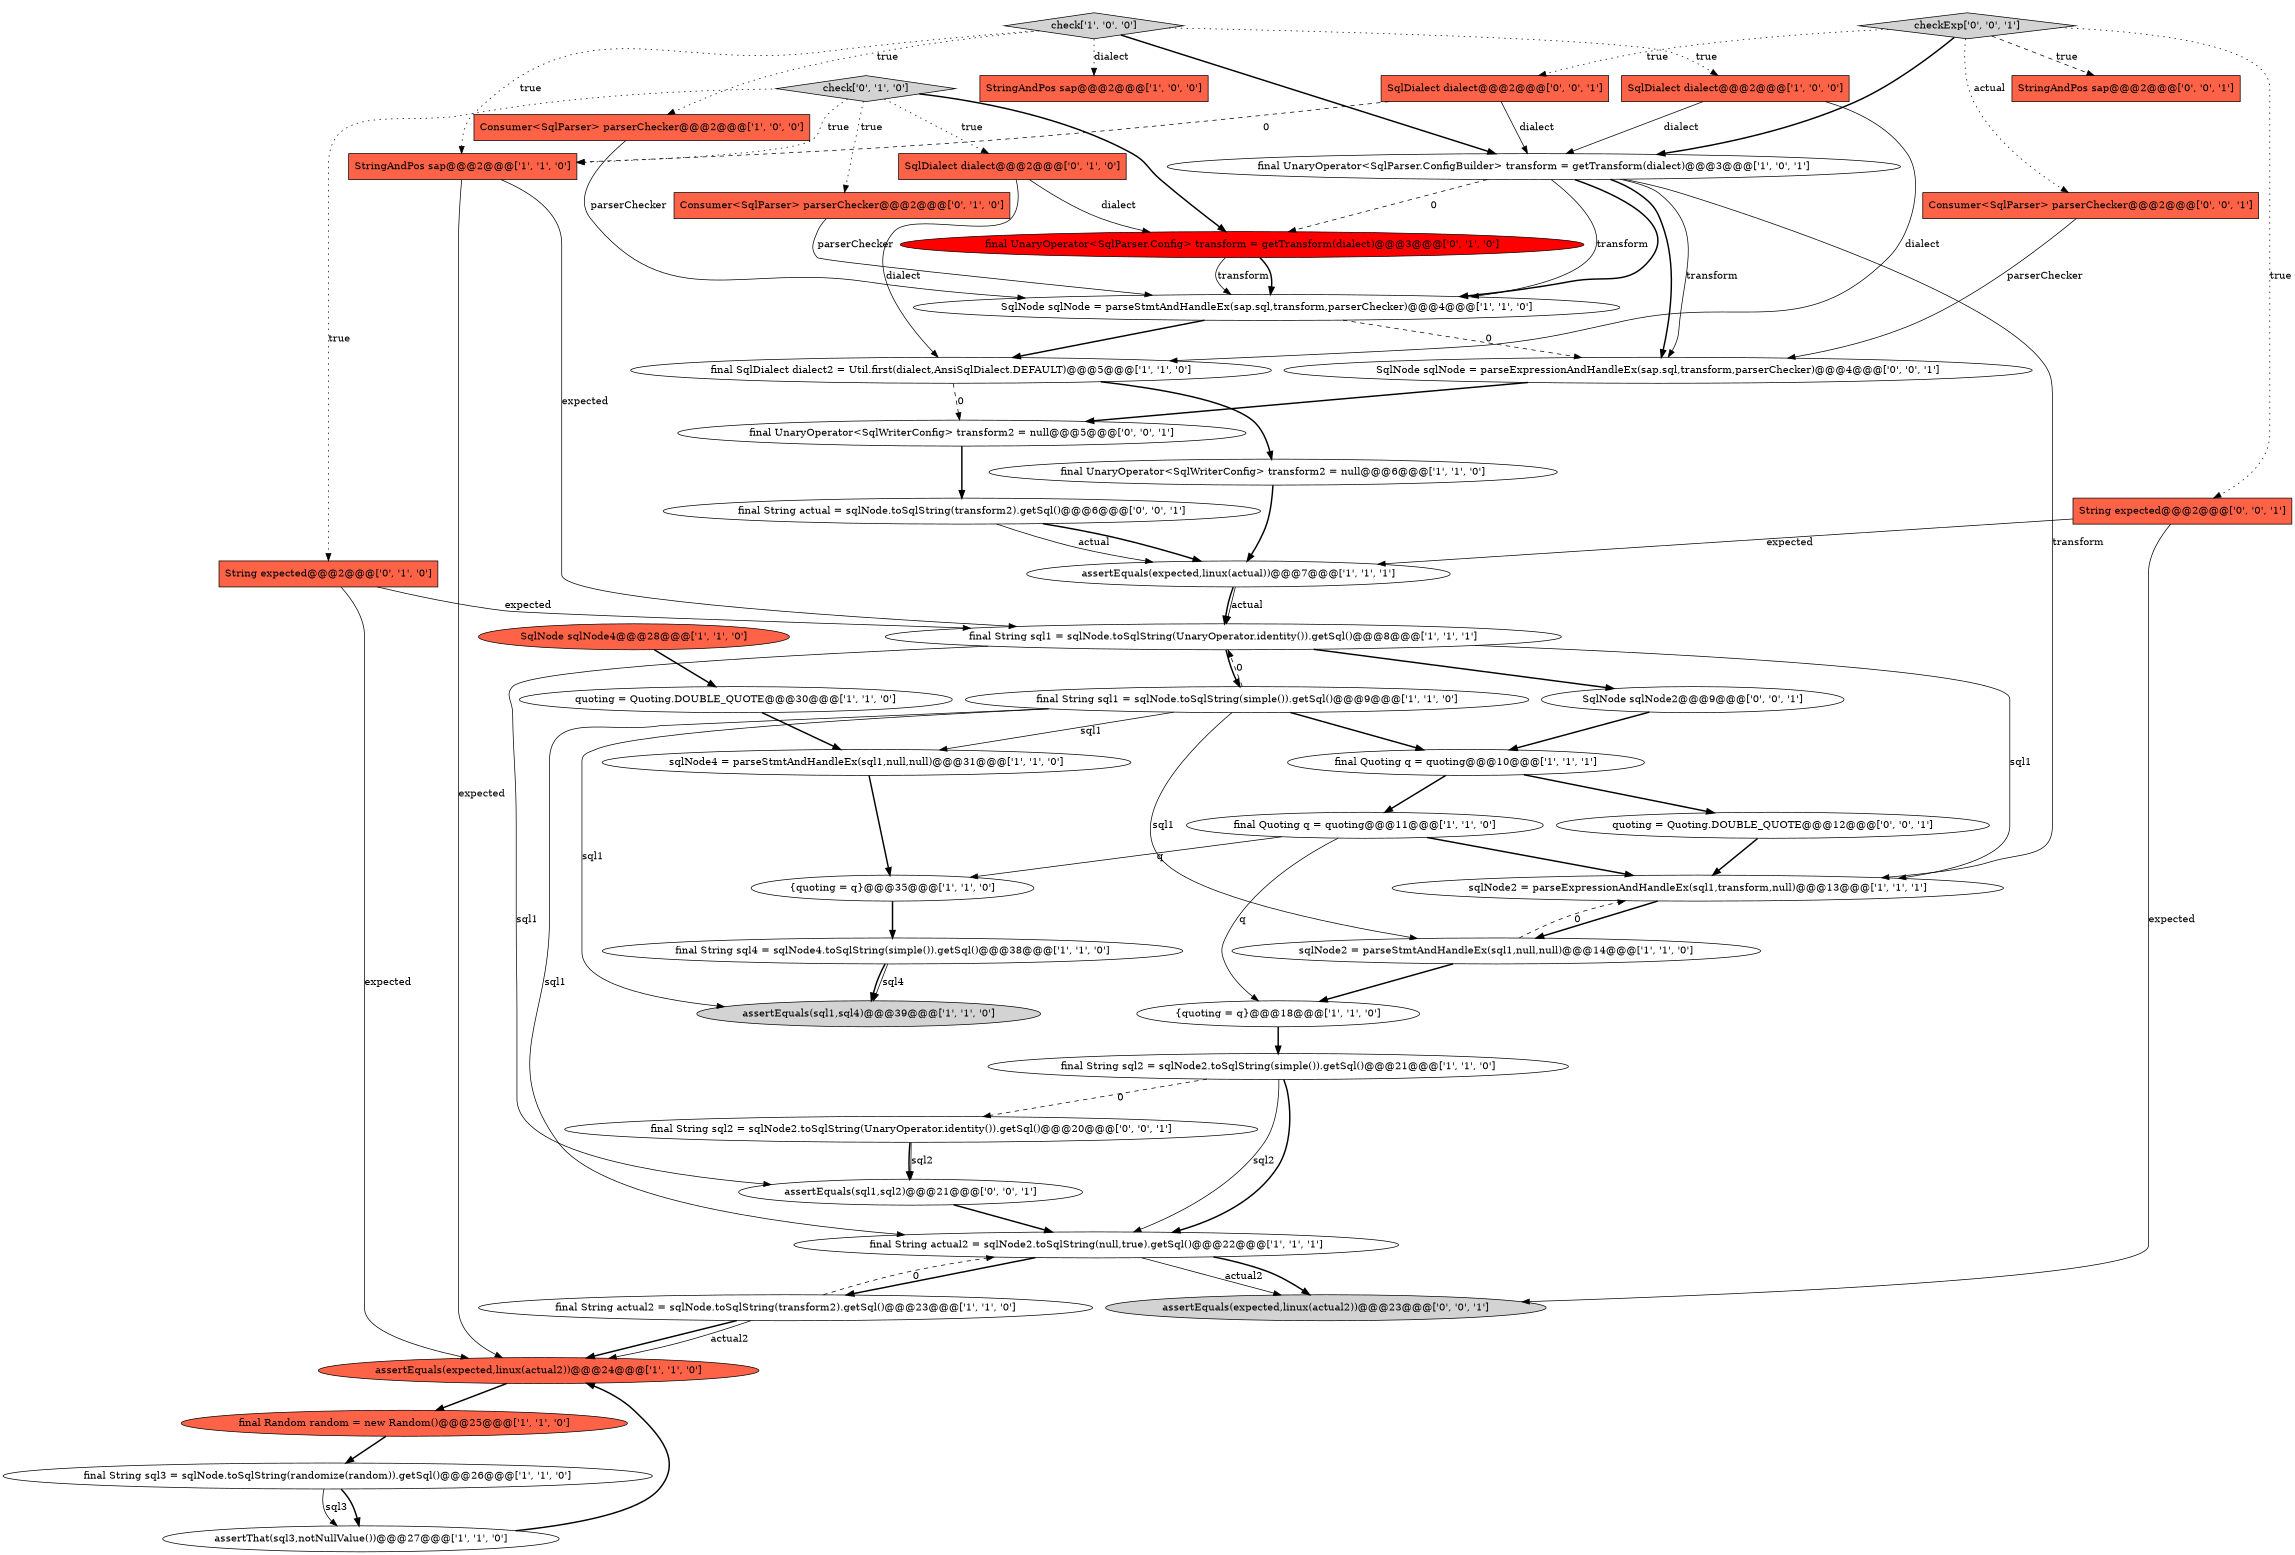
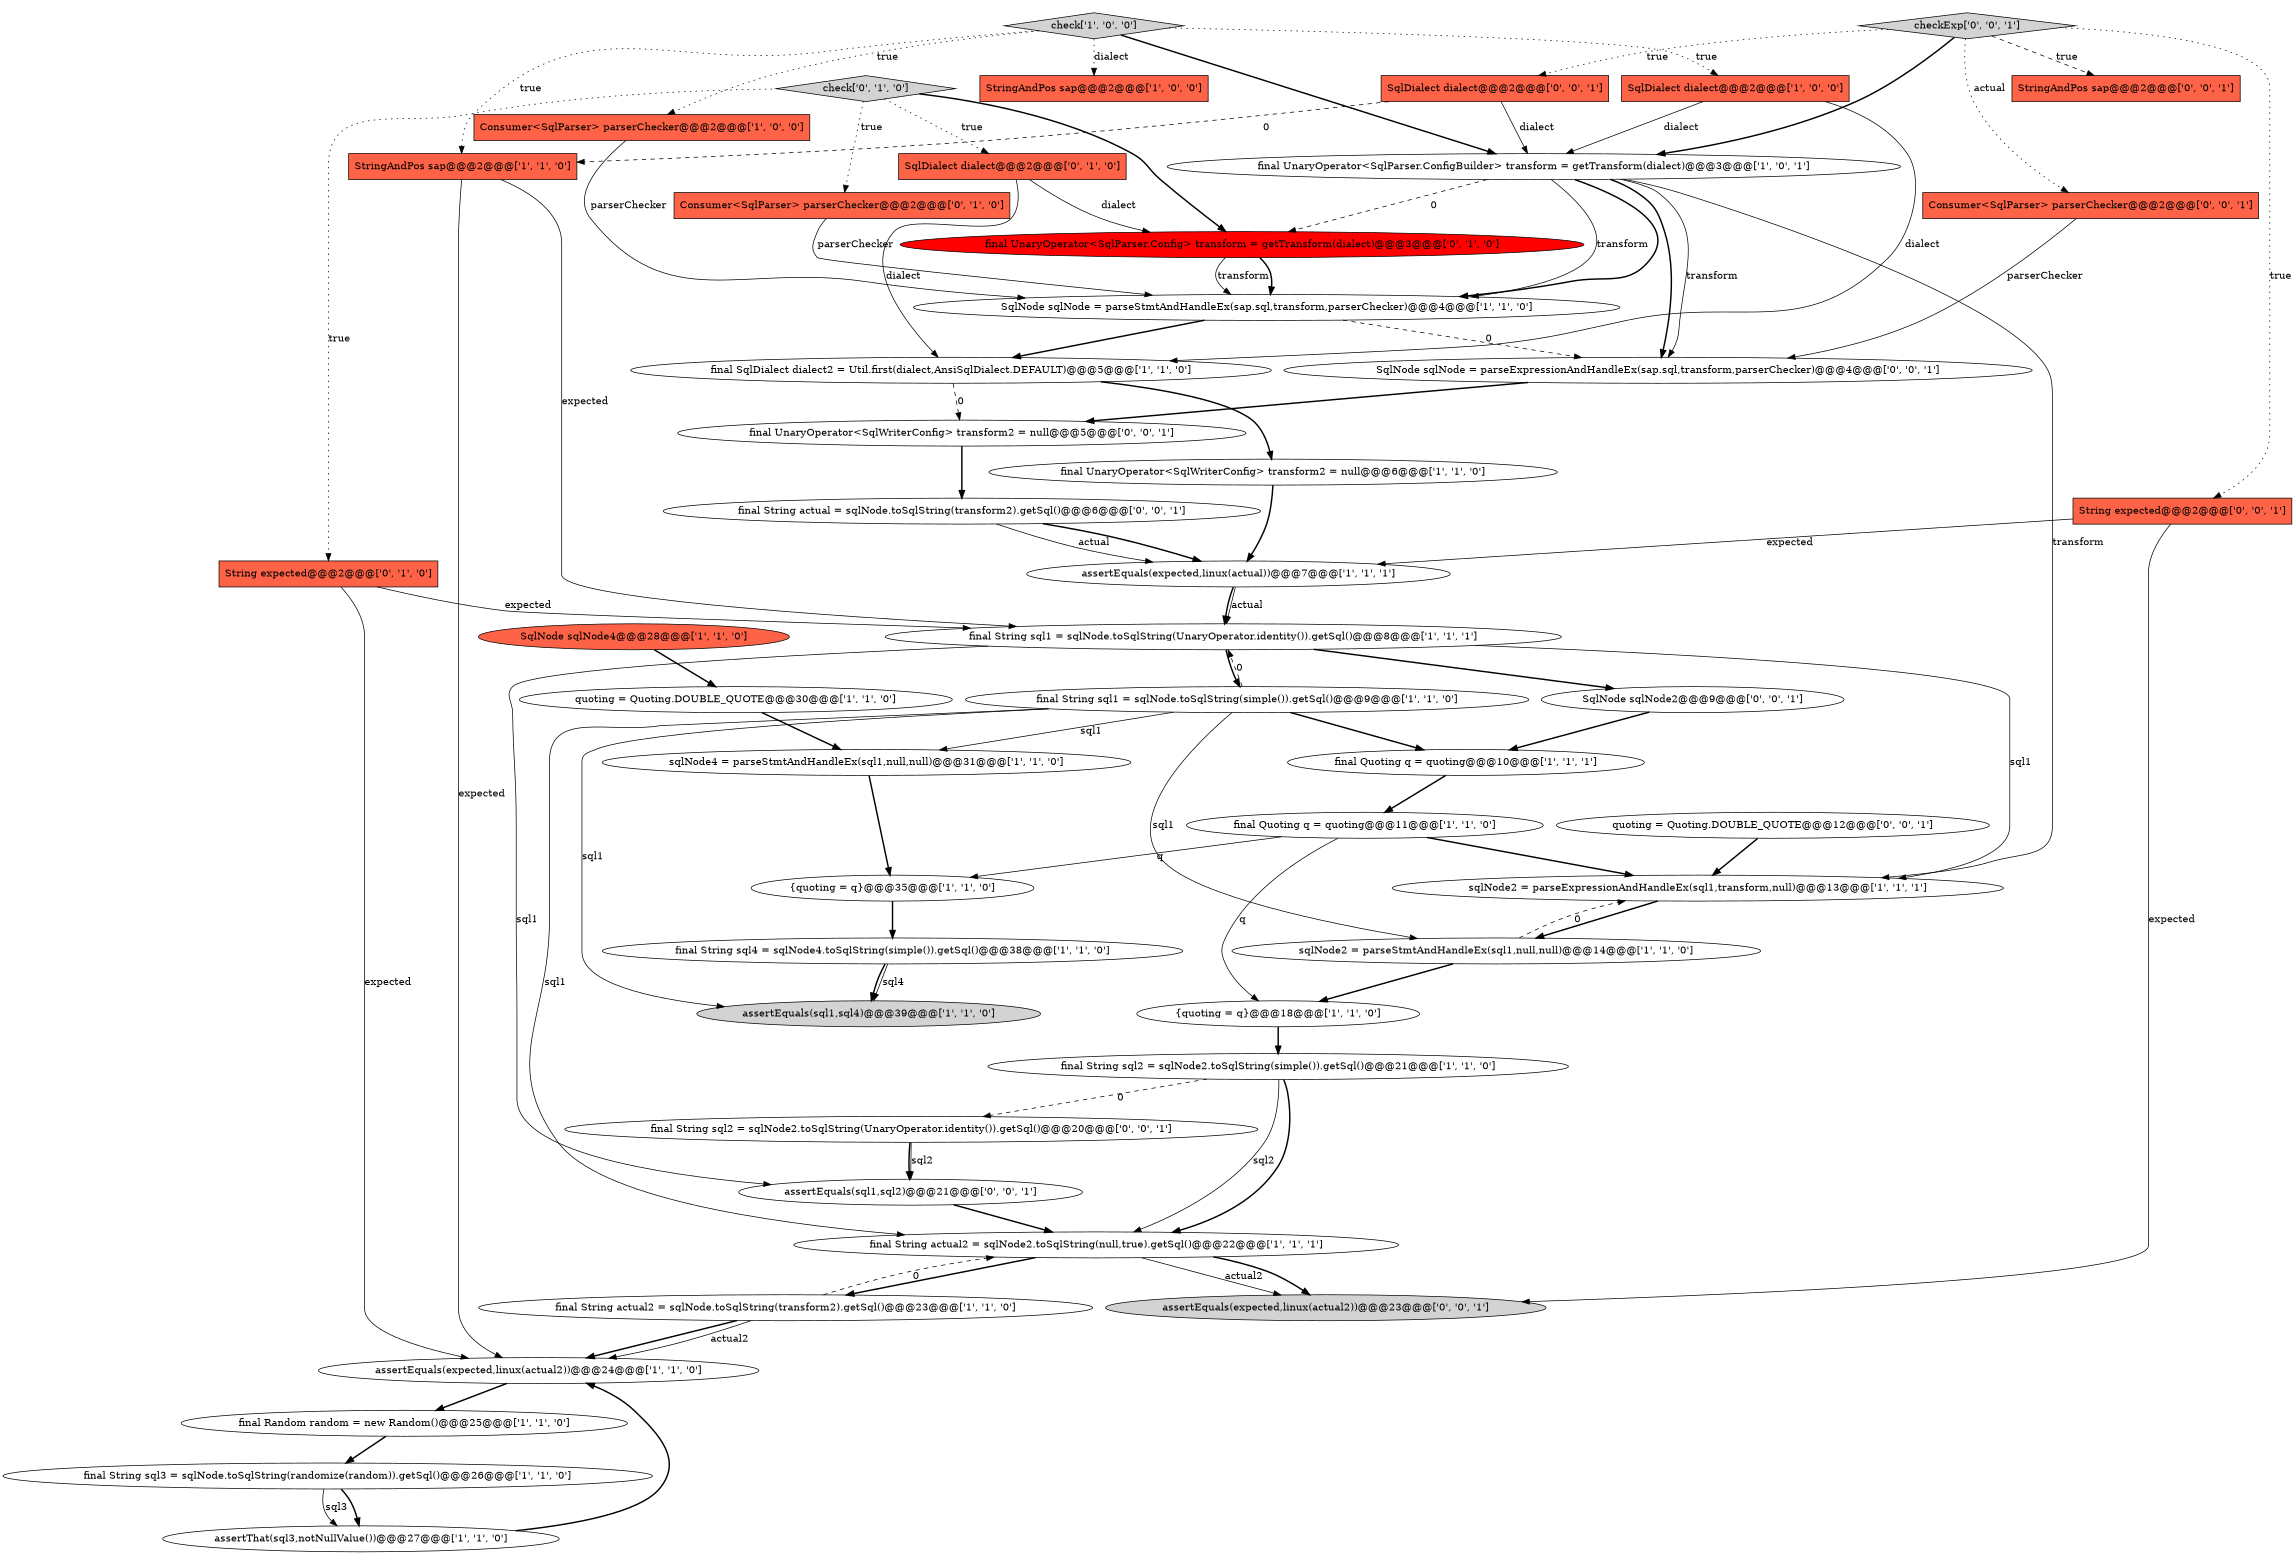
(776, 149) -> none
(1615, 793) -> none
(539, 1371) -> (539, 1371)
(404, 1423) -> (404, 1423)
